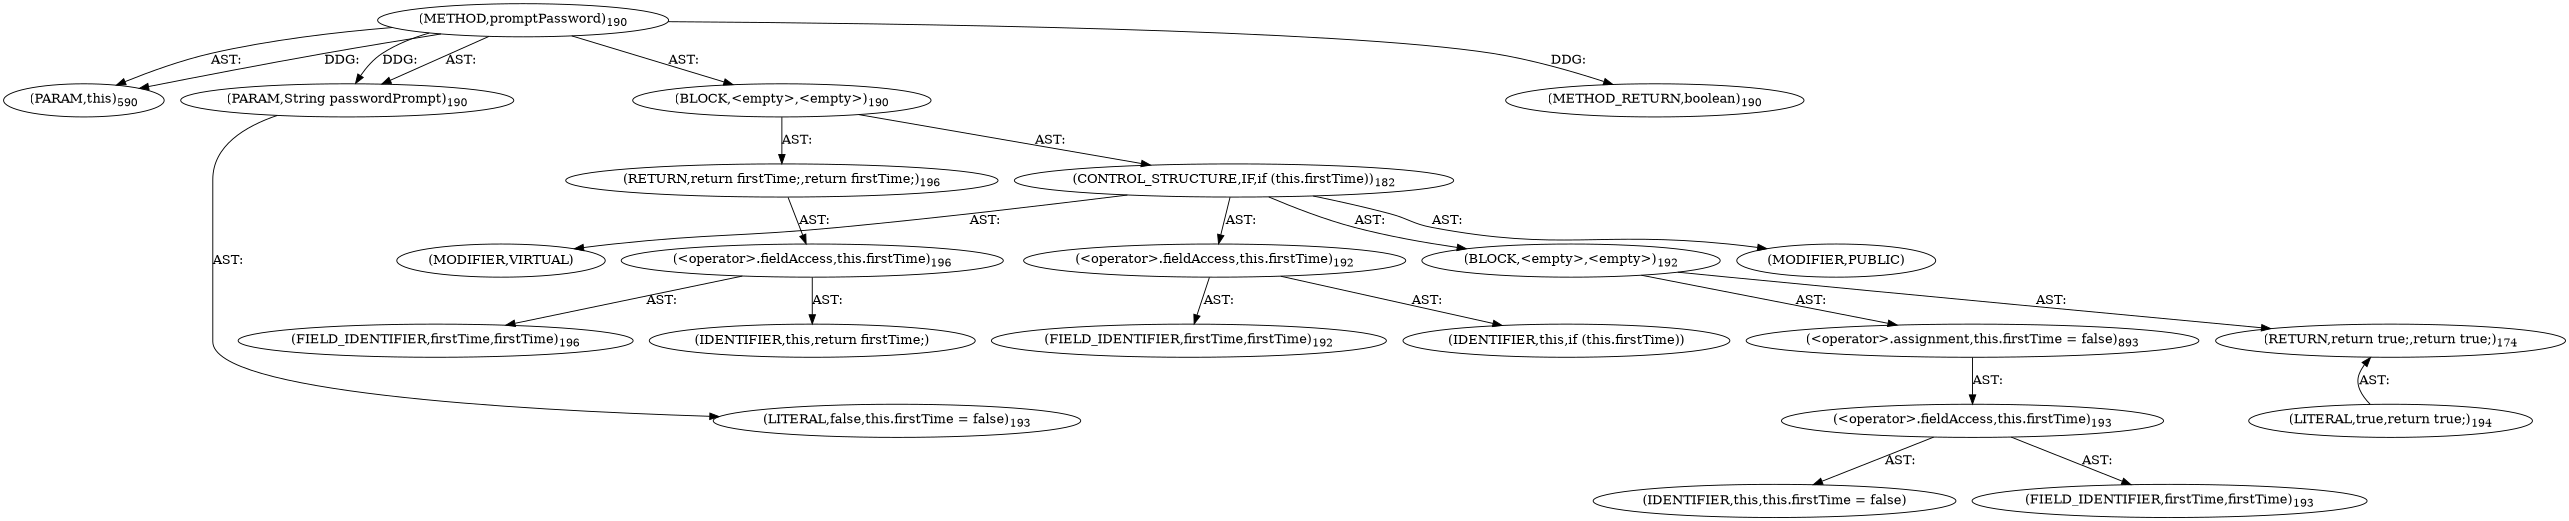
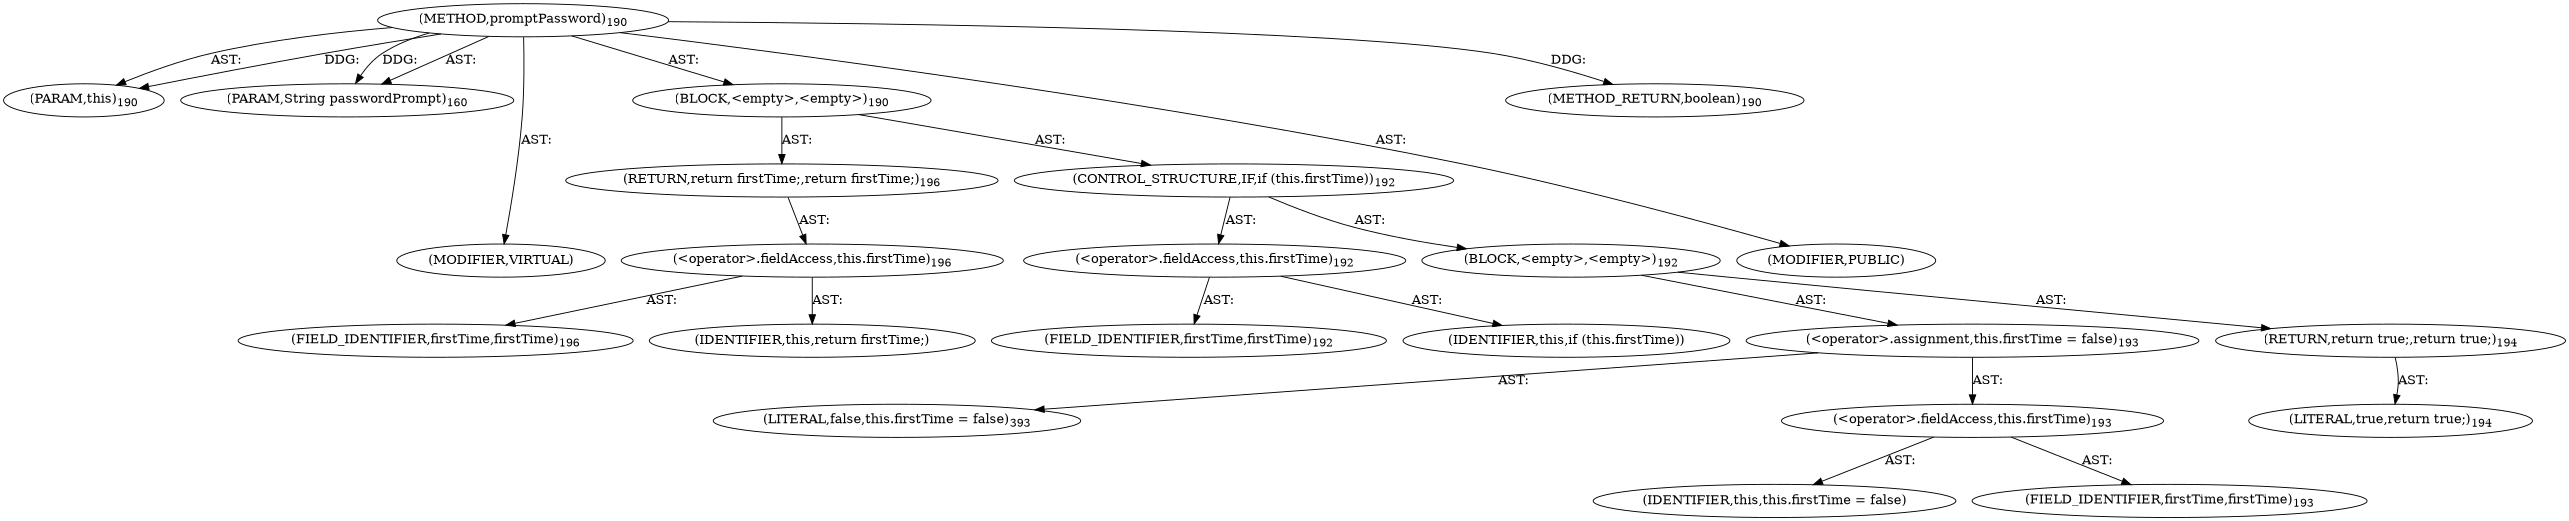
(128, 99) -> (128, 99)
(457, 99) -> (457, 99)
(1385, 179) -> (1385, 179)
(856, 226) -> (520, 136)
(1533, 239) -> (1204, 116)
(2129, 339) -> (2129, 339)
(2507, 339) -> (2507, 339)
(2358, 385) -> (2398, 376)
(326, 387) -> (1431, 381)
(1020, 419) -> (1020, 419)
